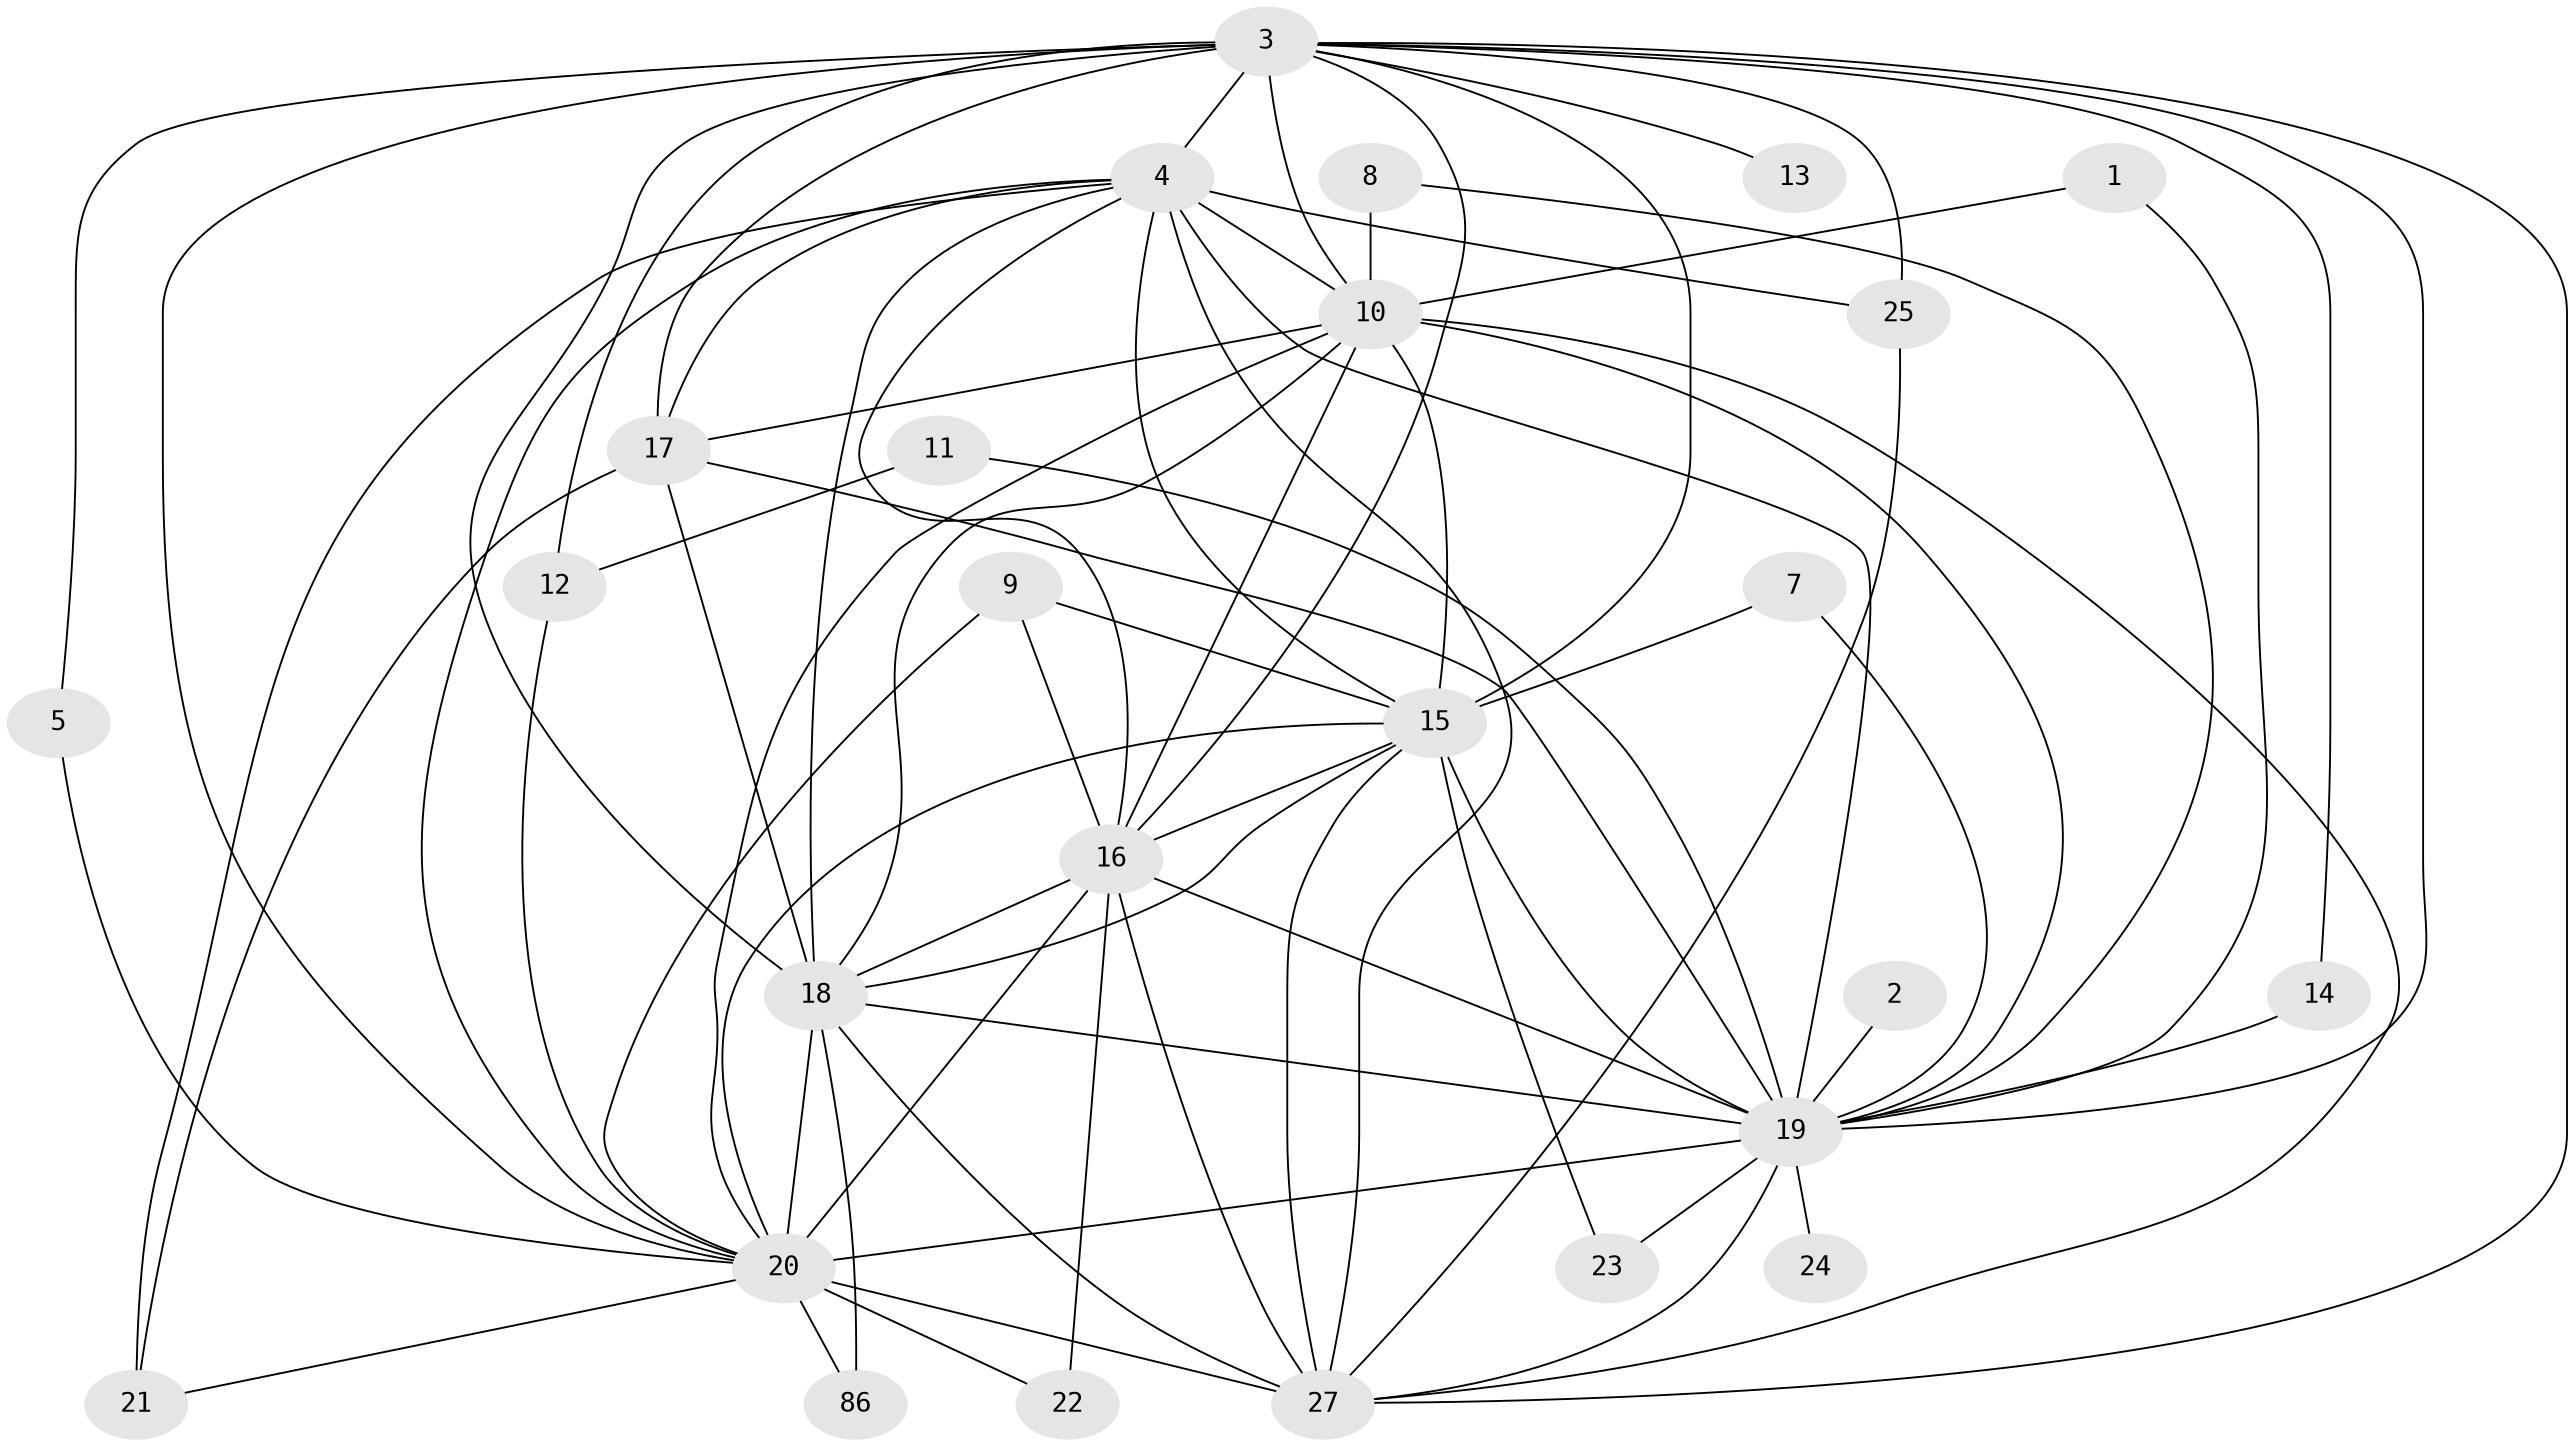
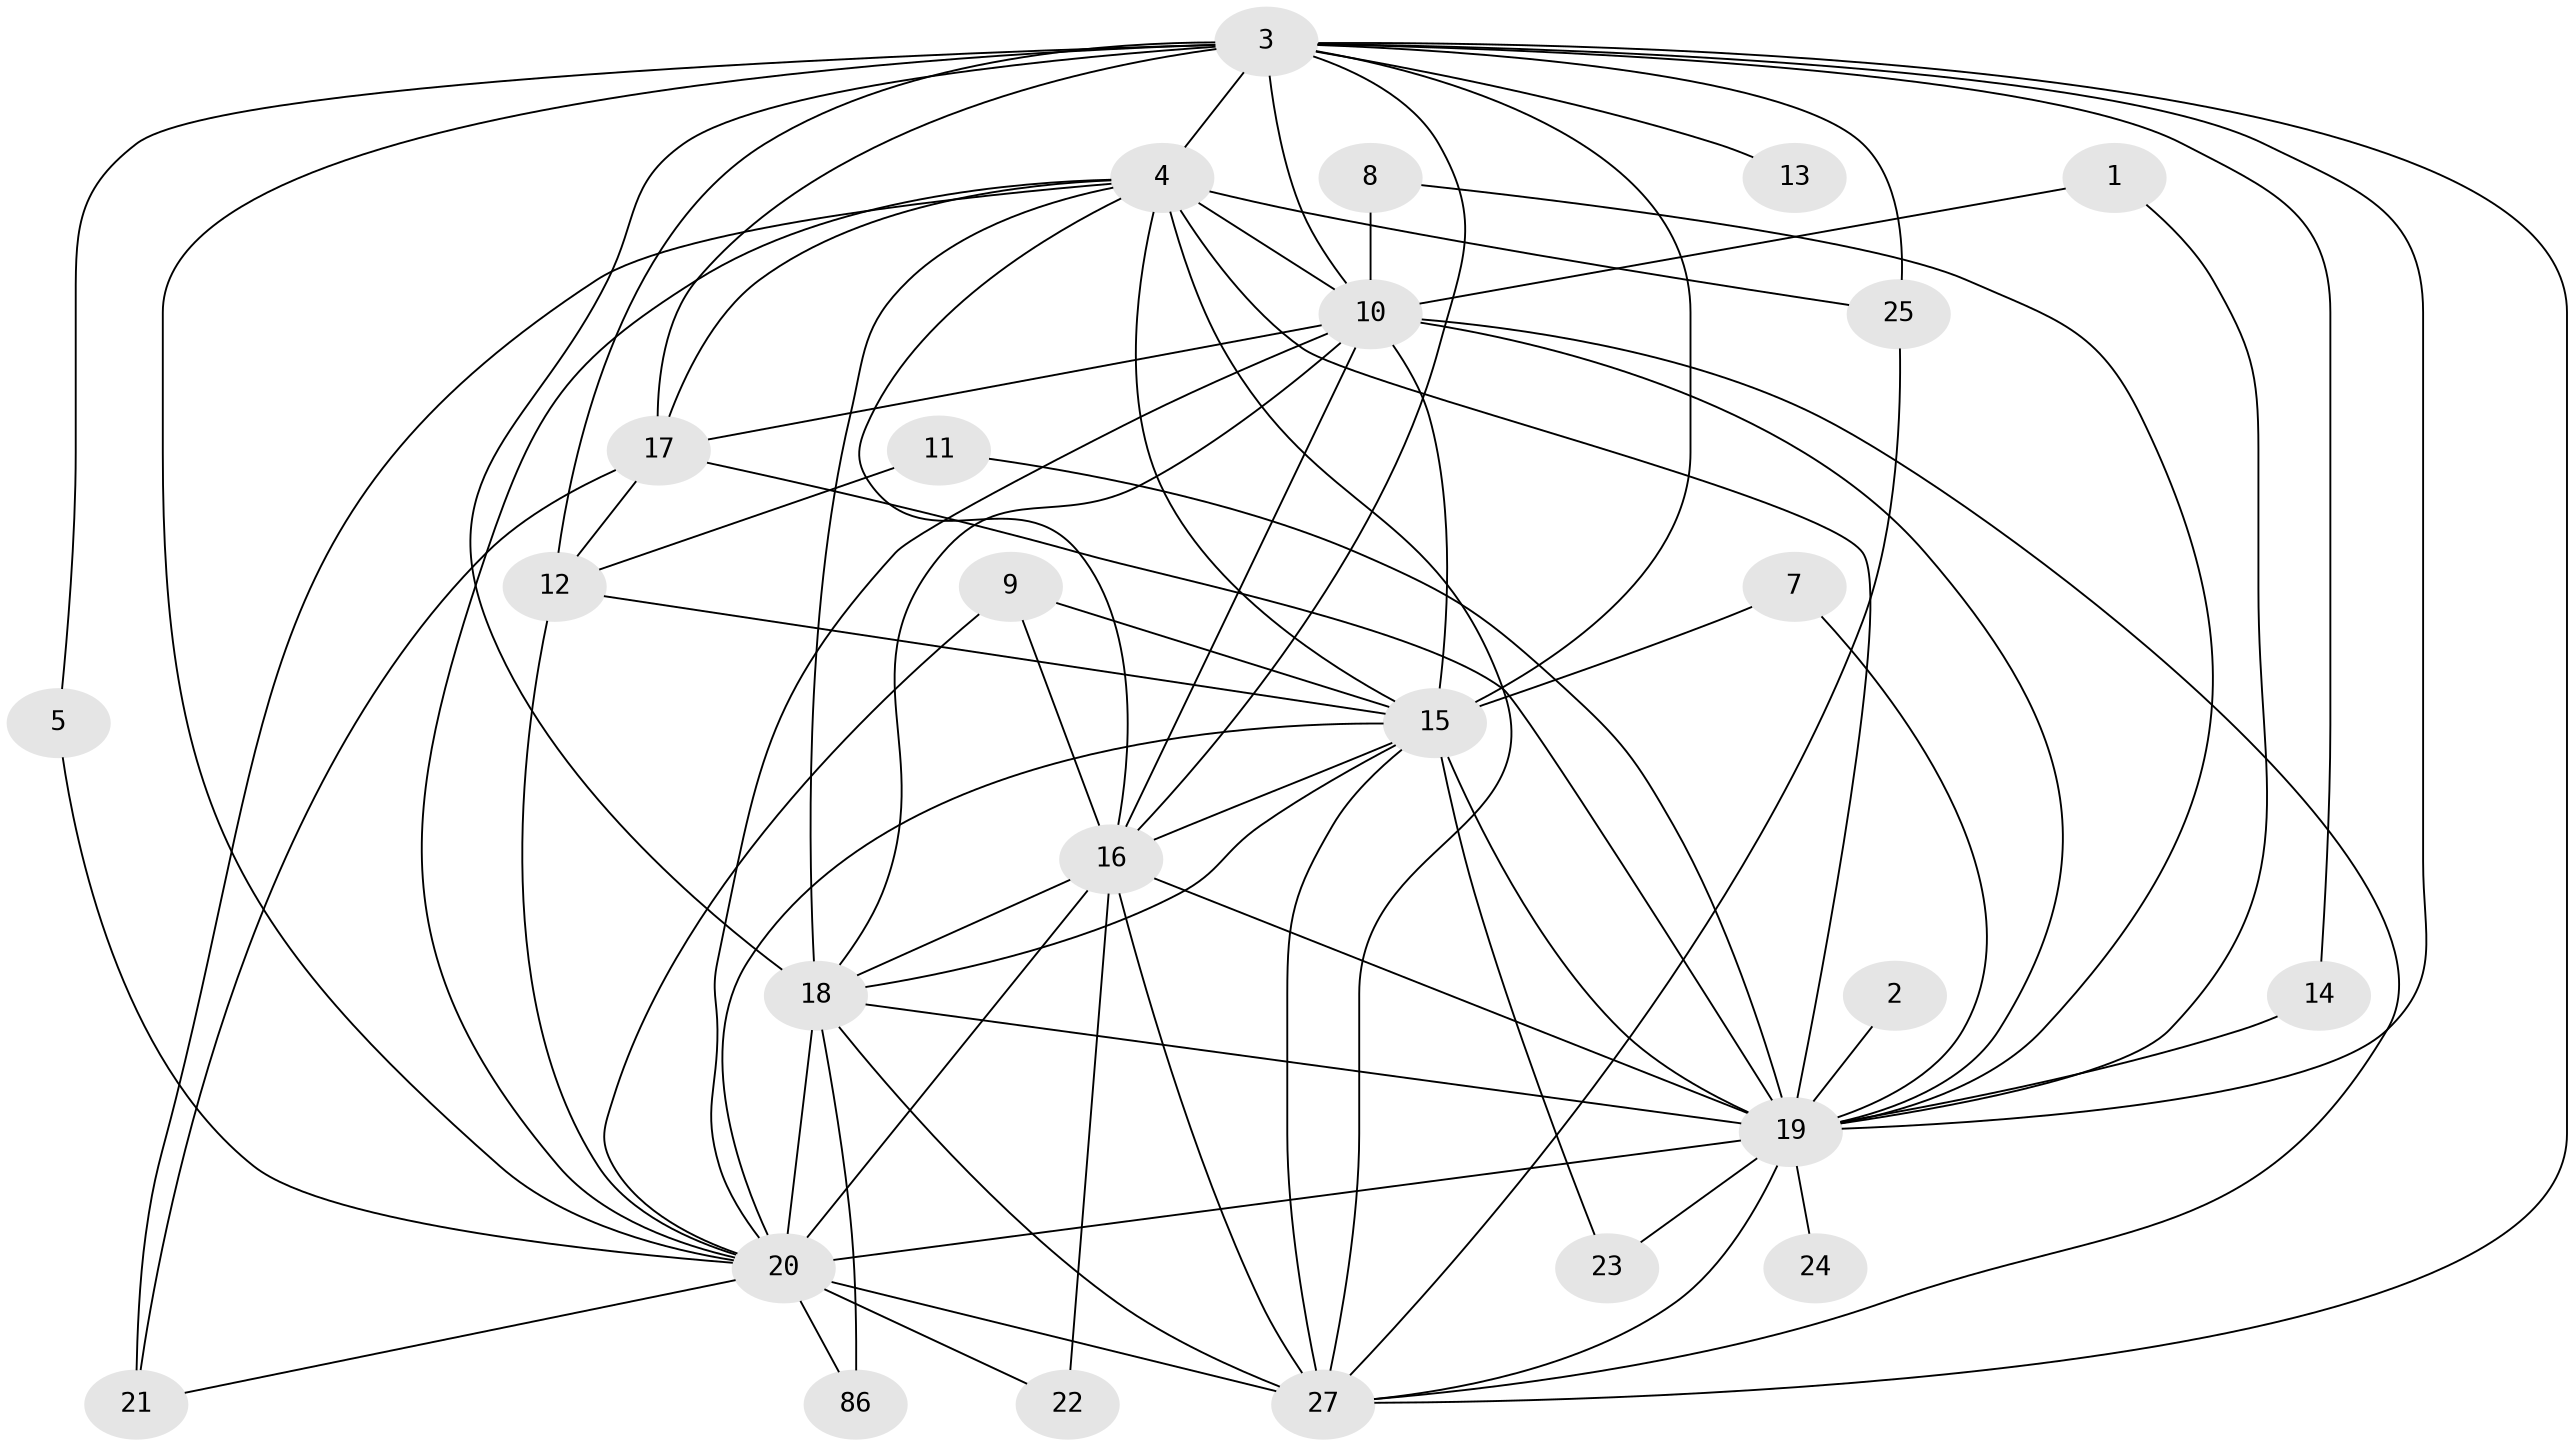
none -> (995, 655)
(737, 723) -> (607, 519)
